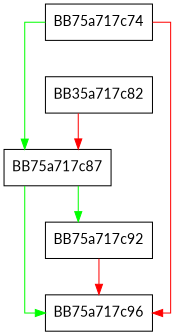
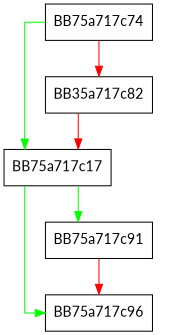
(171, 163) -> (99, 53)
(58, 168) -> (58, 168)
(99, 240) -> (99, 240)
